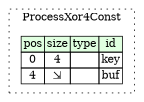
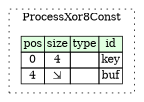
(72, 18) -> (72, 18)
